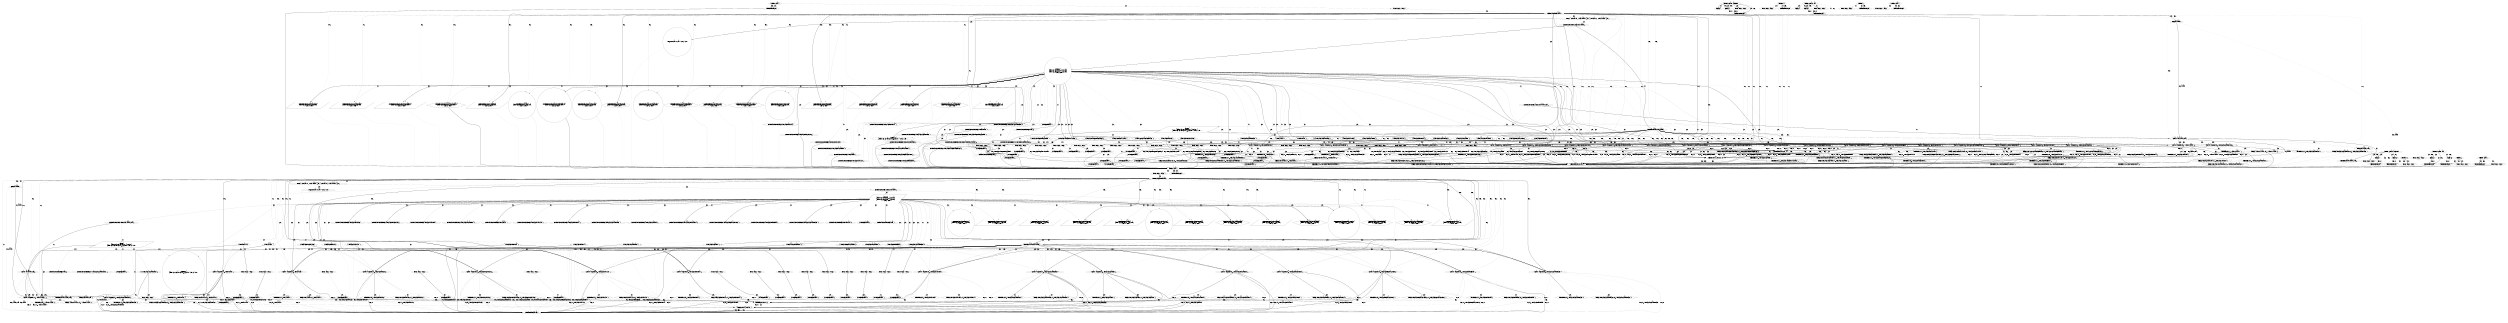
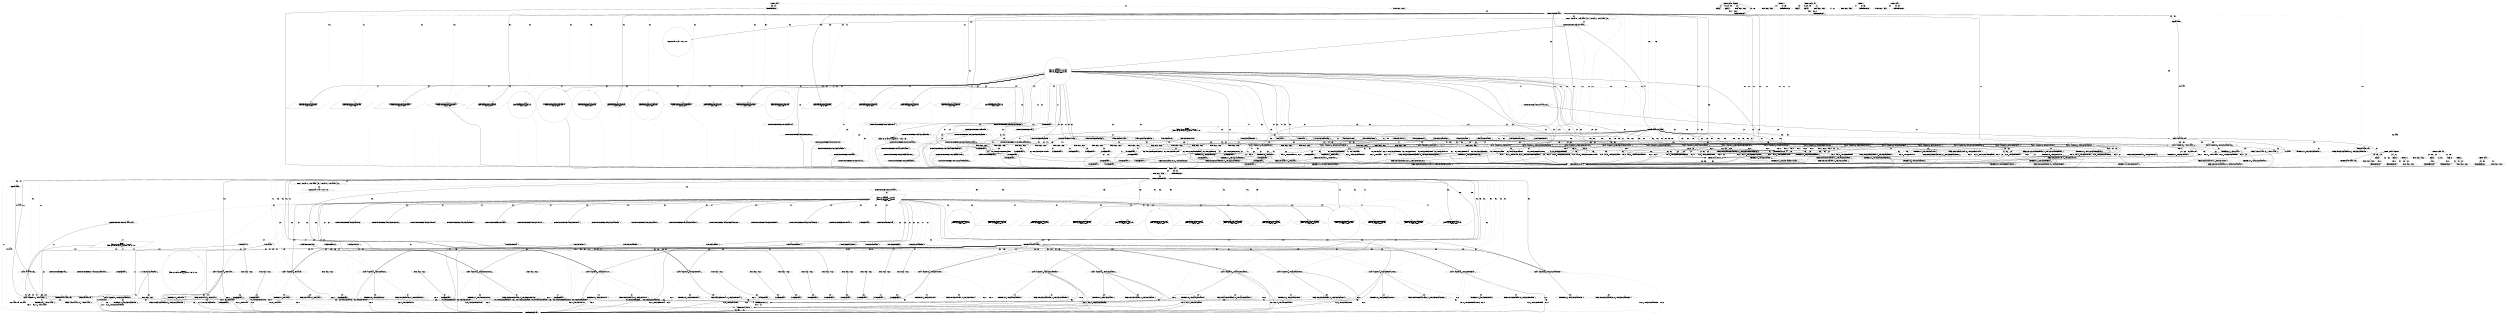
none -> (950, 155)
none -> (954, 161)
